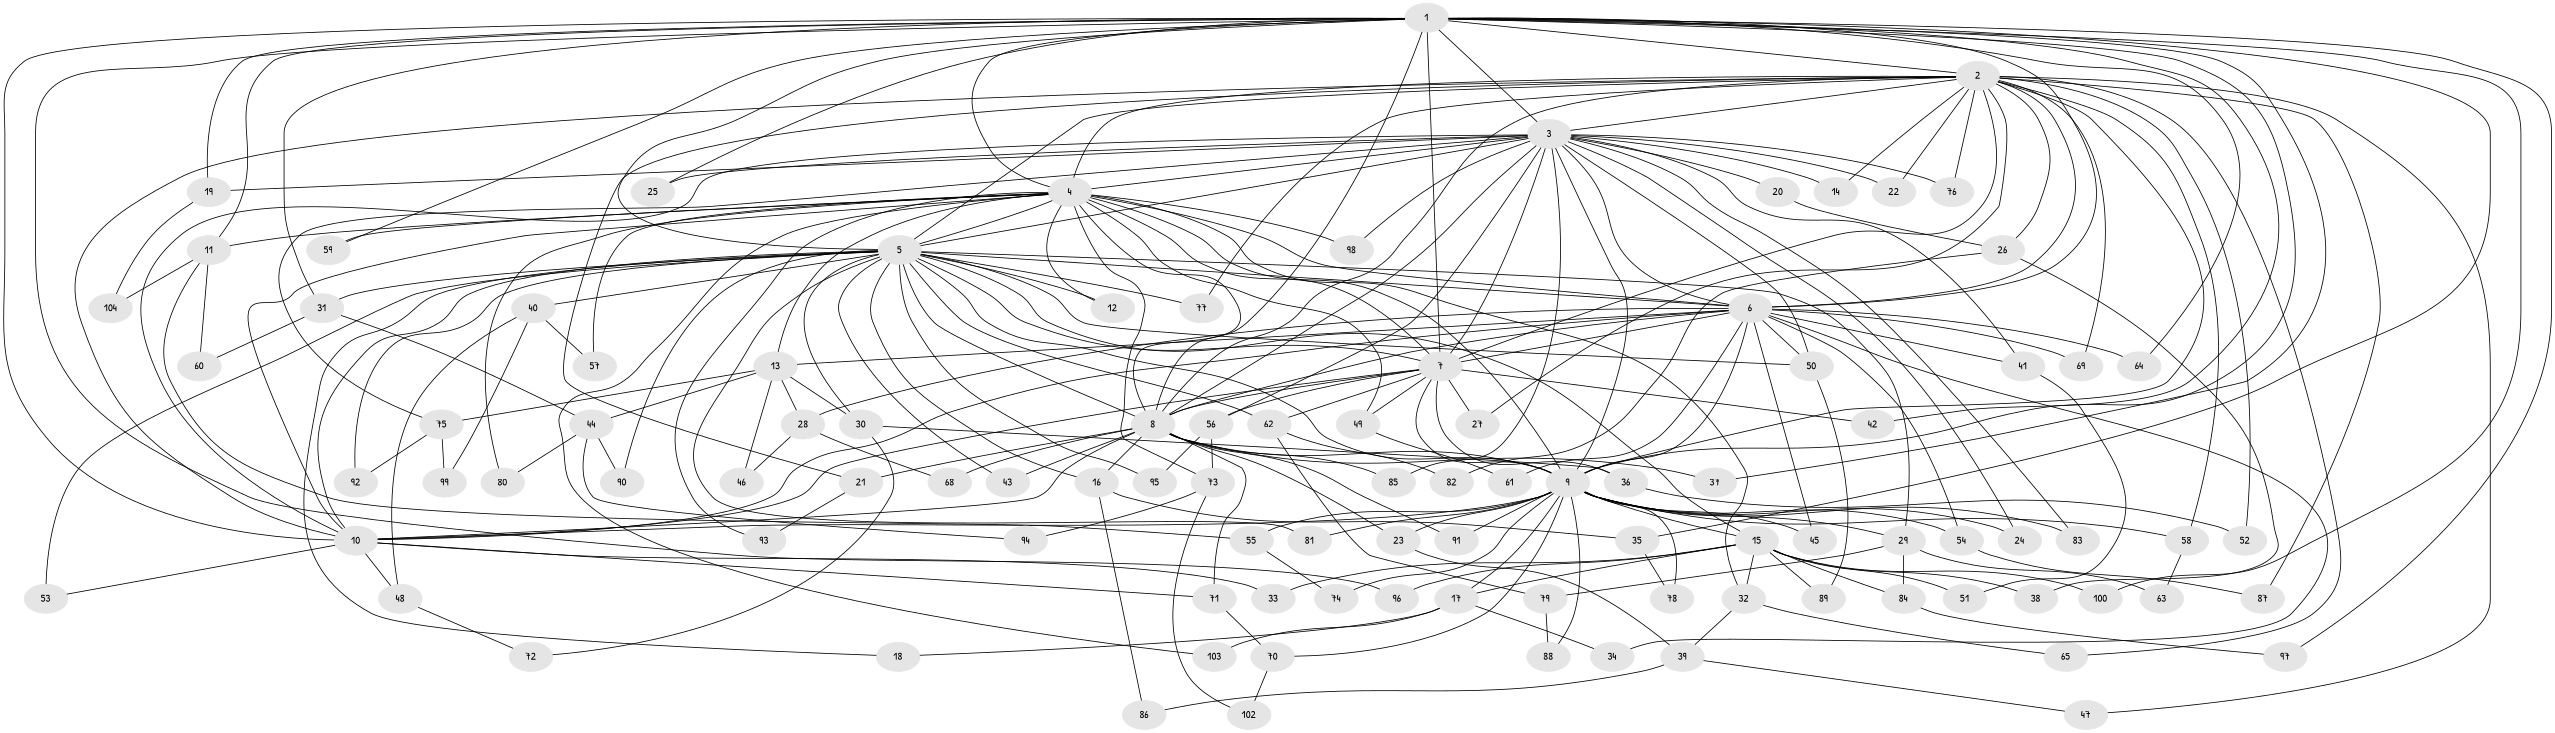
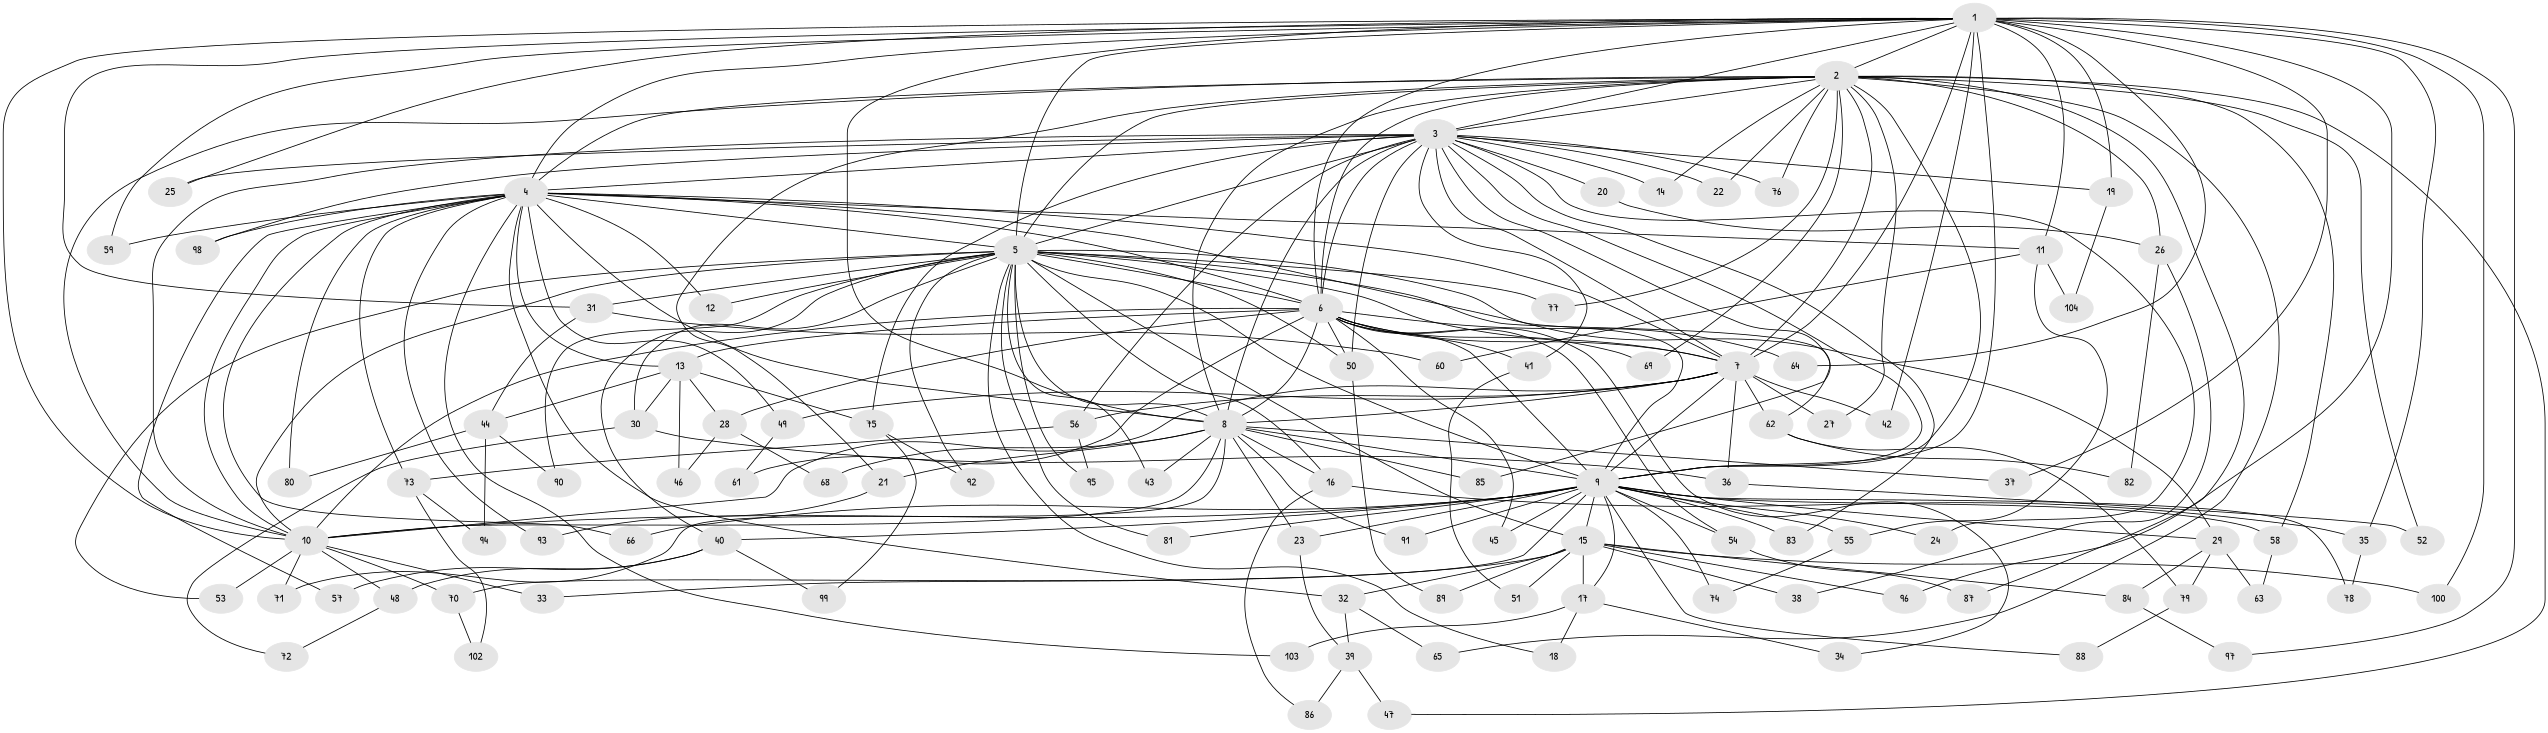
none -> (1160, 524)
none -> (631, 541)
(1243, 628) -> (382, 567)
